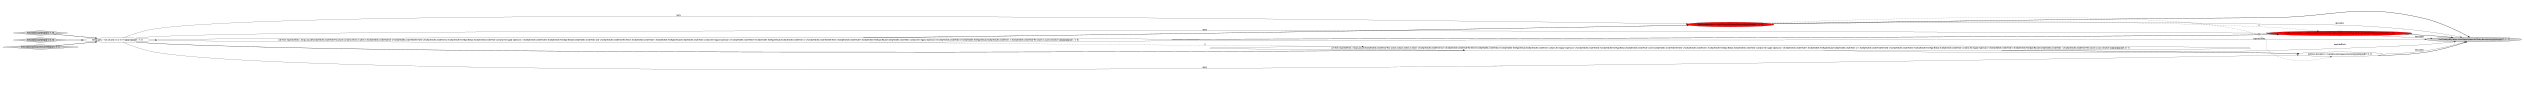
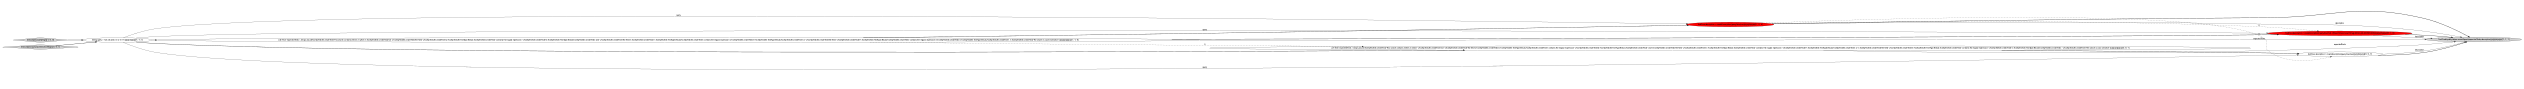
(40, 33) -> none
